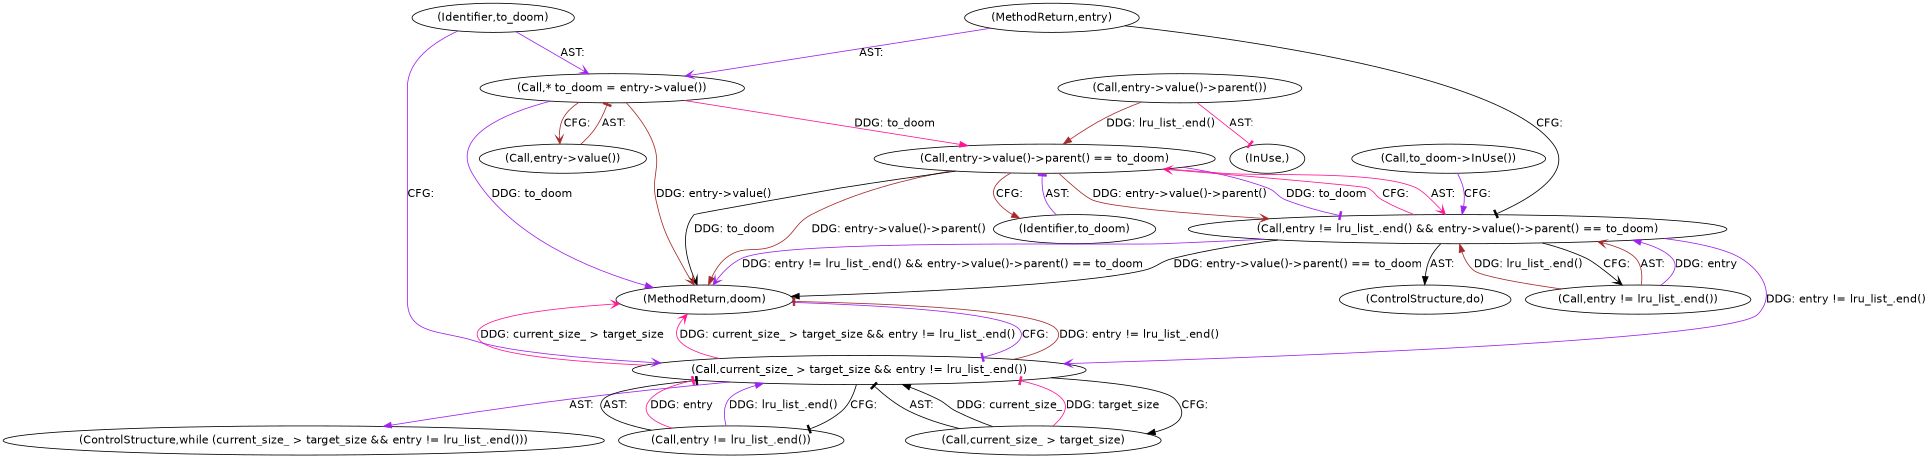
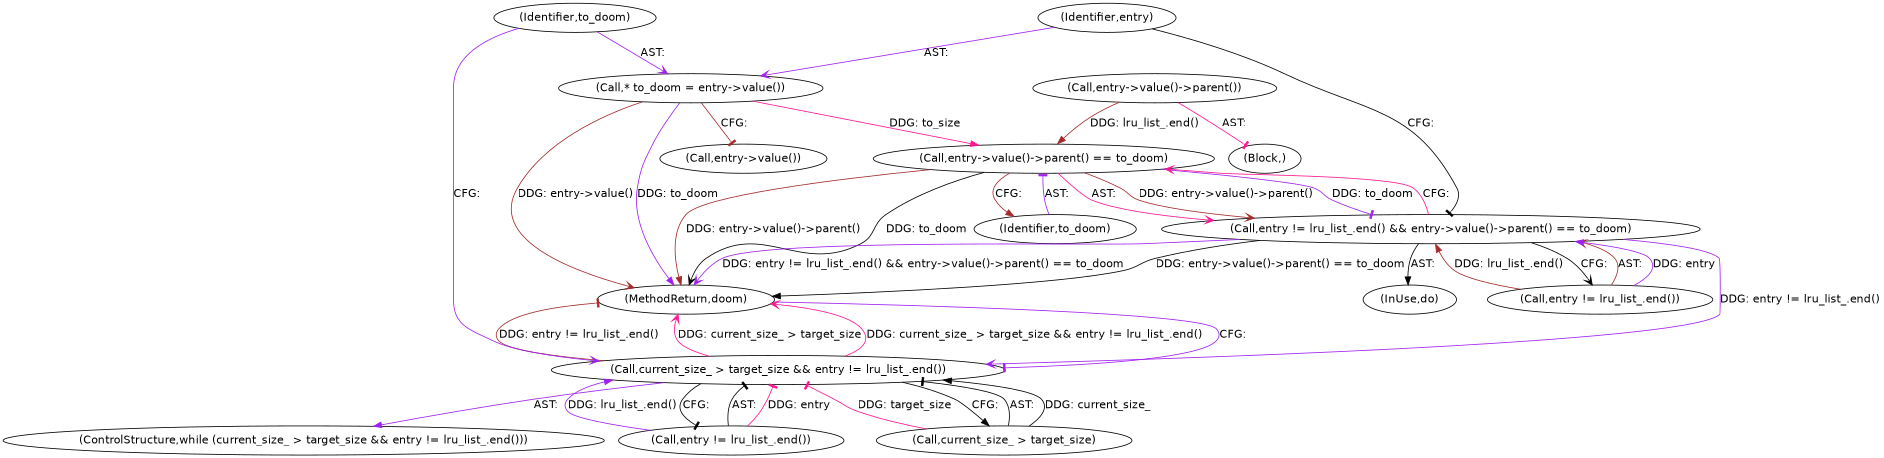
(1052, 18) -> (1107, 18)
(564, 116) -> (716, 122)
(895, 123) -> (925, 123)
(596, 127) -> none
(1267, 159) -> (1265, 159)
(1449, 159) -> none
(1425, 300) -> (1410, 300)
